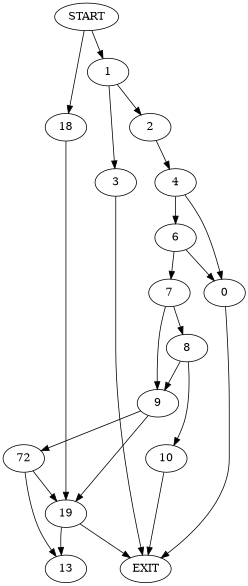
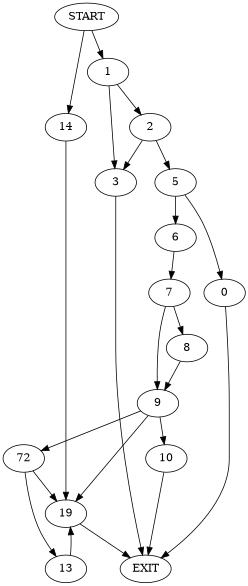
(66, 127) -> (66, 127)
none -> (135, 152)
(176, 182) -> (176, 182)
(198, 262) -> none
(188, 401) -> (162, 427)
(61, 537) -> (71, 545)
